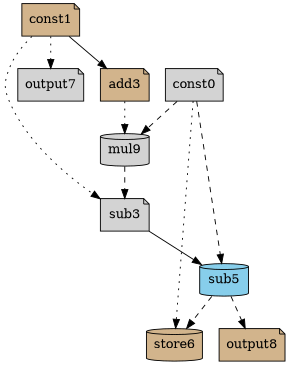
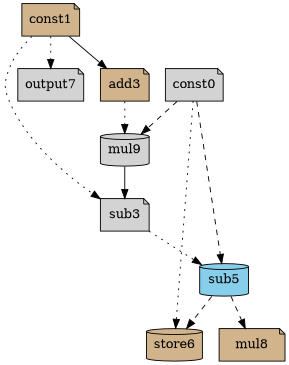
(125, 178) -> (125, 178)
(171, 245) -> (171, 245)
(252, 345) -> (252, 345)
